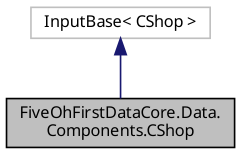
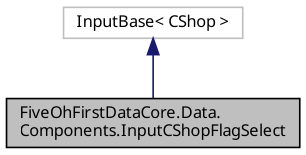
(121, 123) -> (153, 123)
